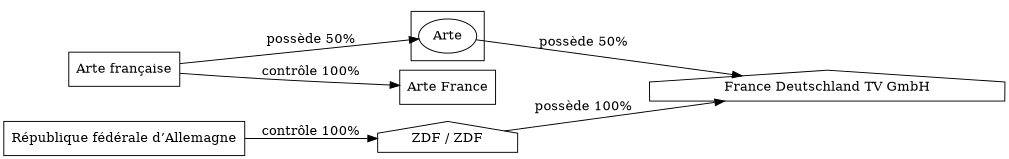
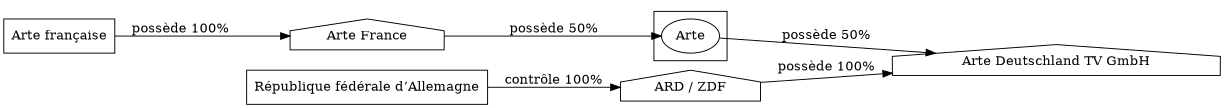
(295, 52) -> (548, 36)
(311, 72) -> (181, 29)
(448, 87) -> (367, 36)
(827, 87) -> (1056, 62)
(448, 138) -> (691, 87)
